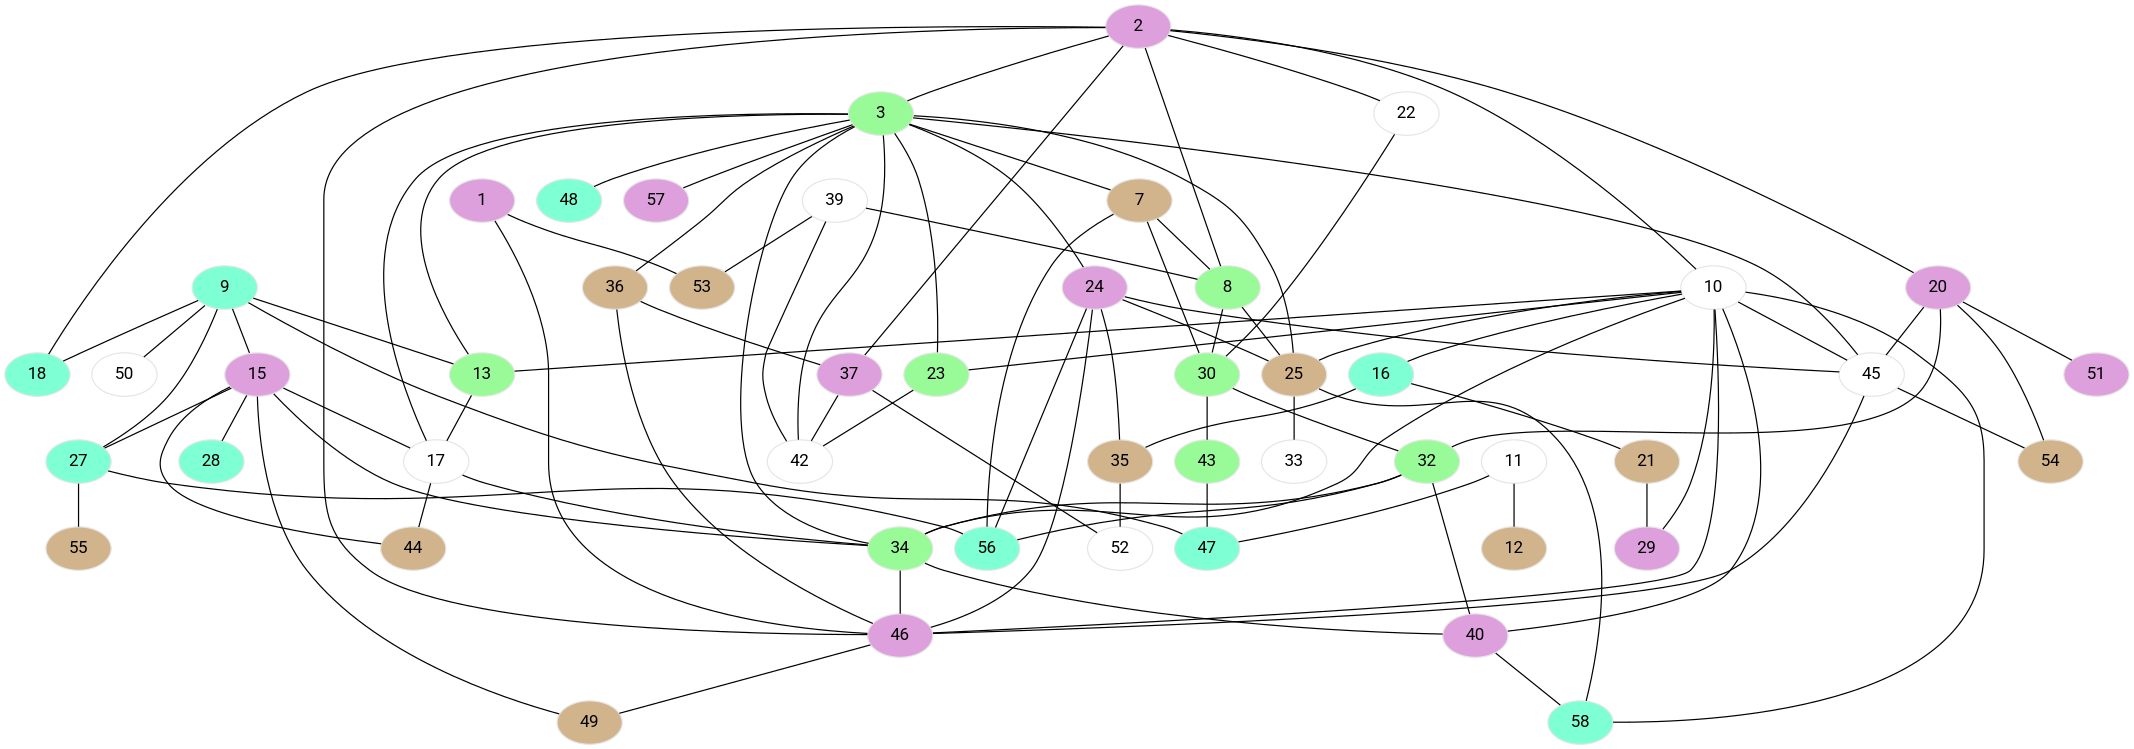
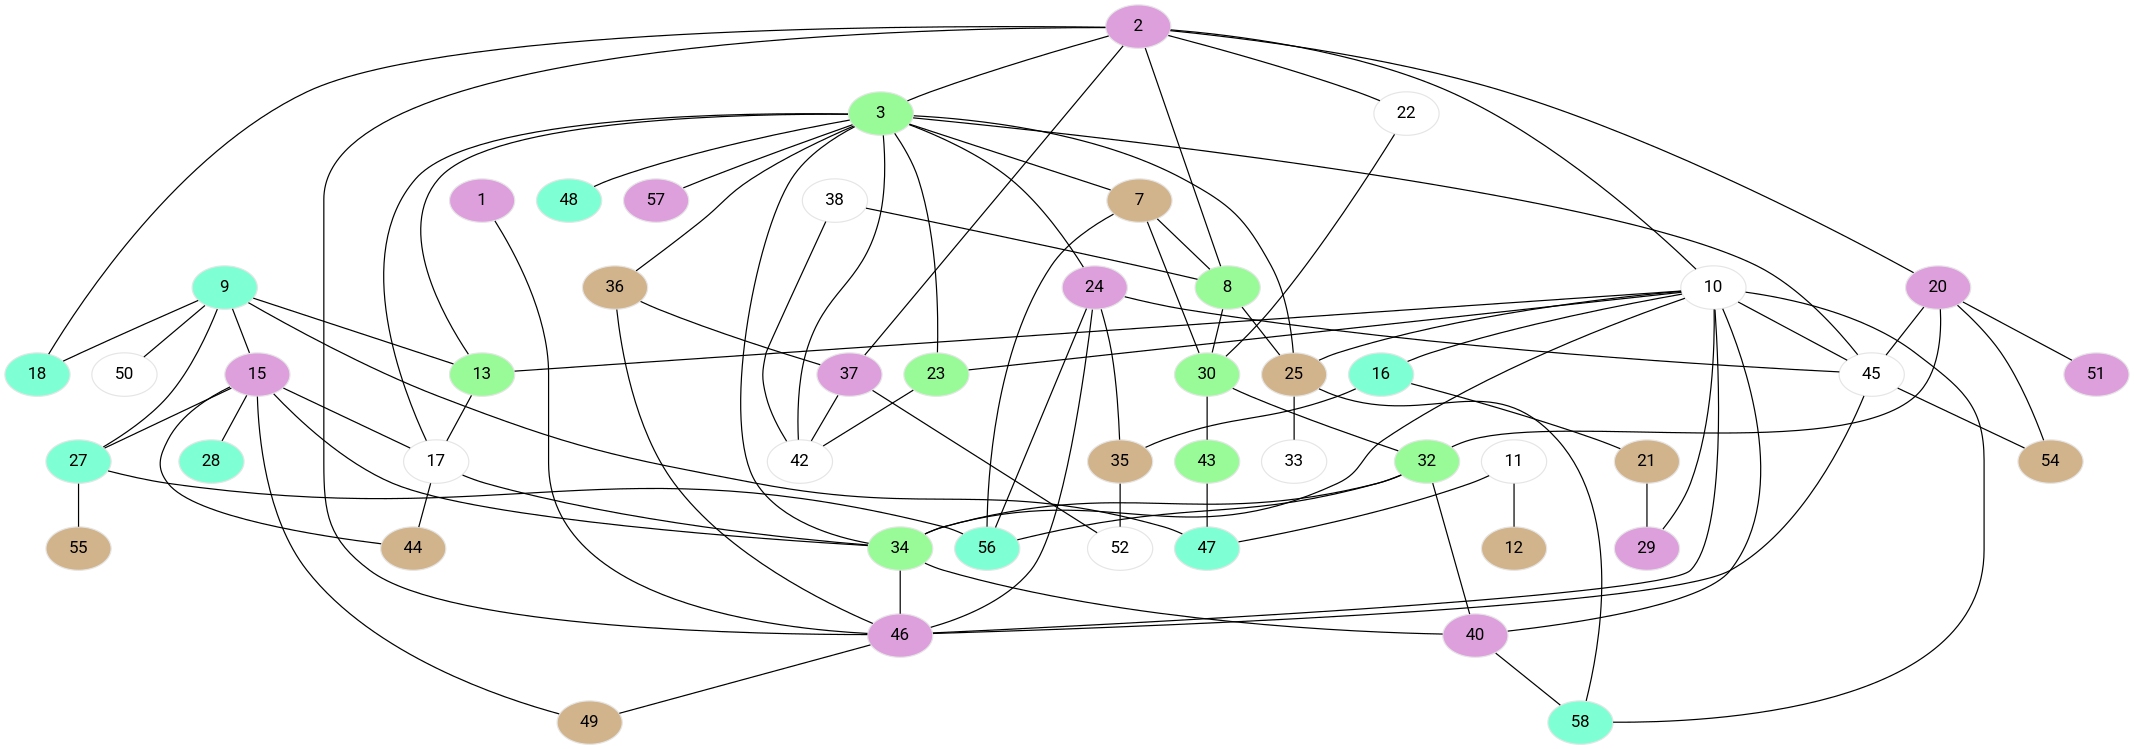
(835, 201) -> (835, 201)
(702, 288) -> none
(1203, 333) -> none
